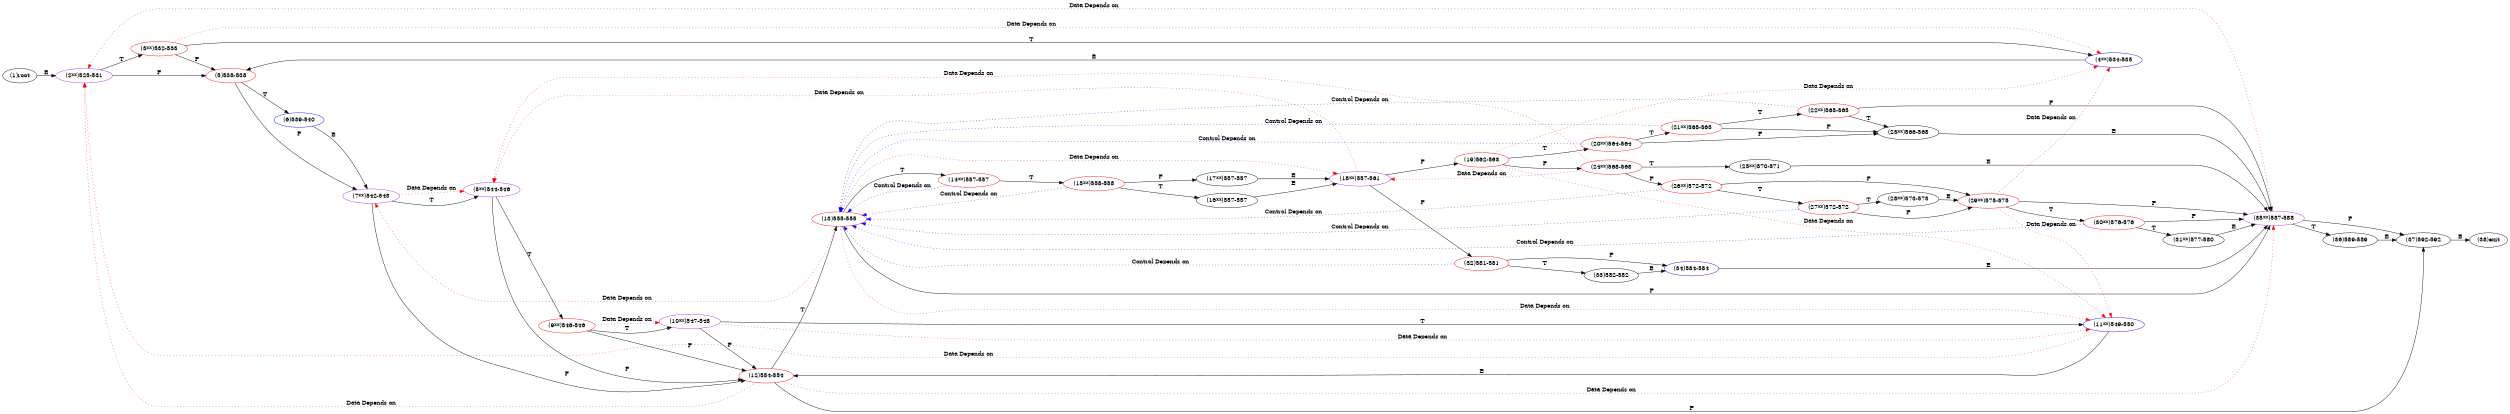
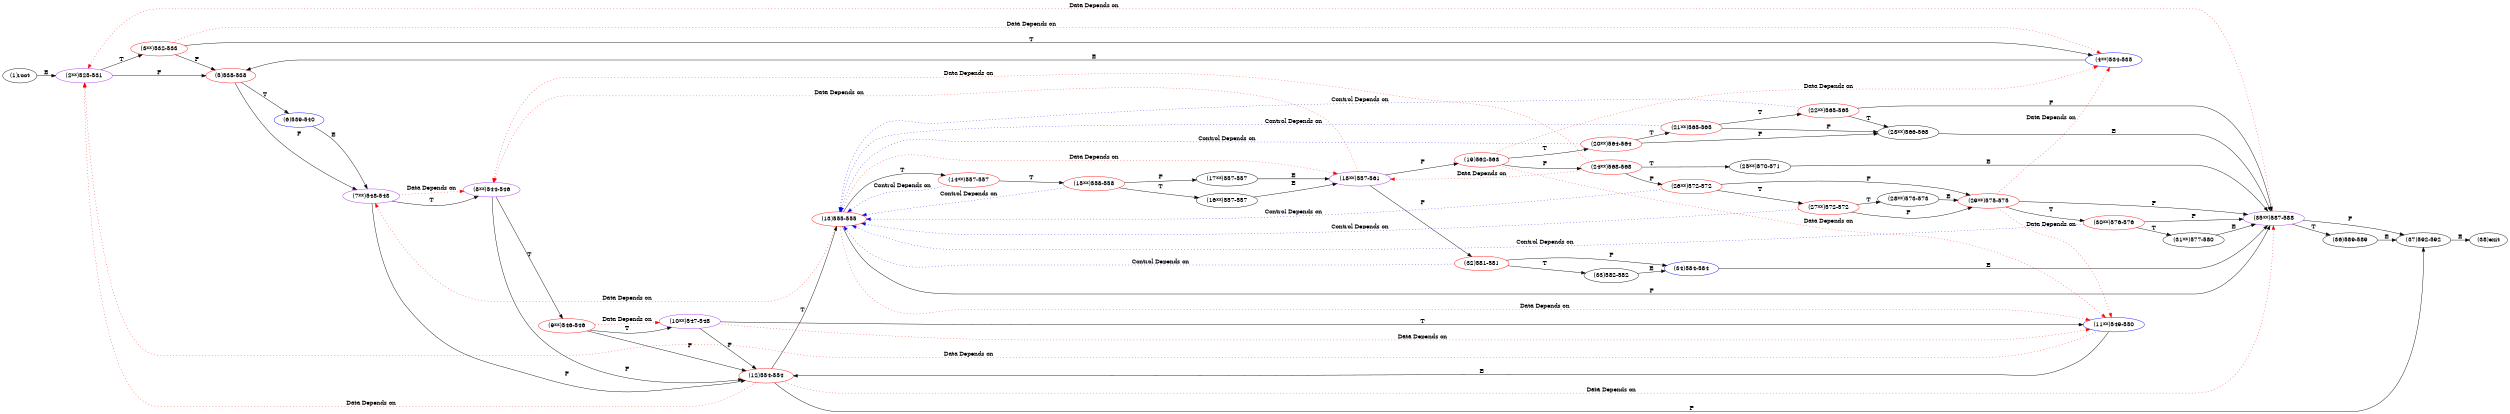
(371, 196) -> (371, 196)
